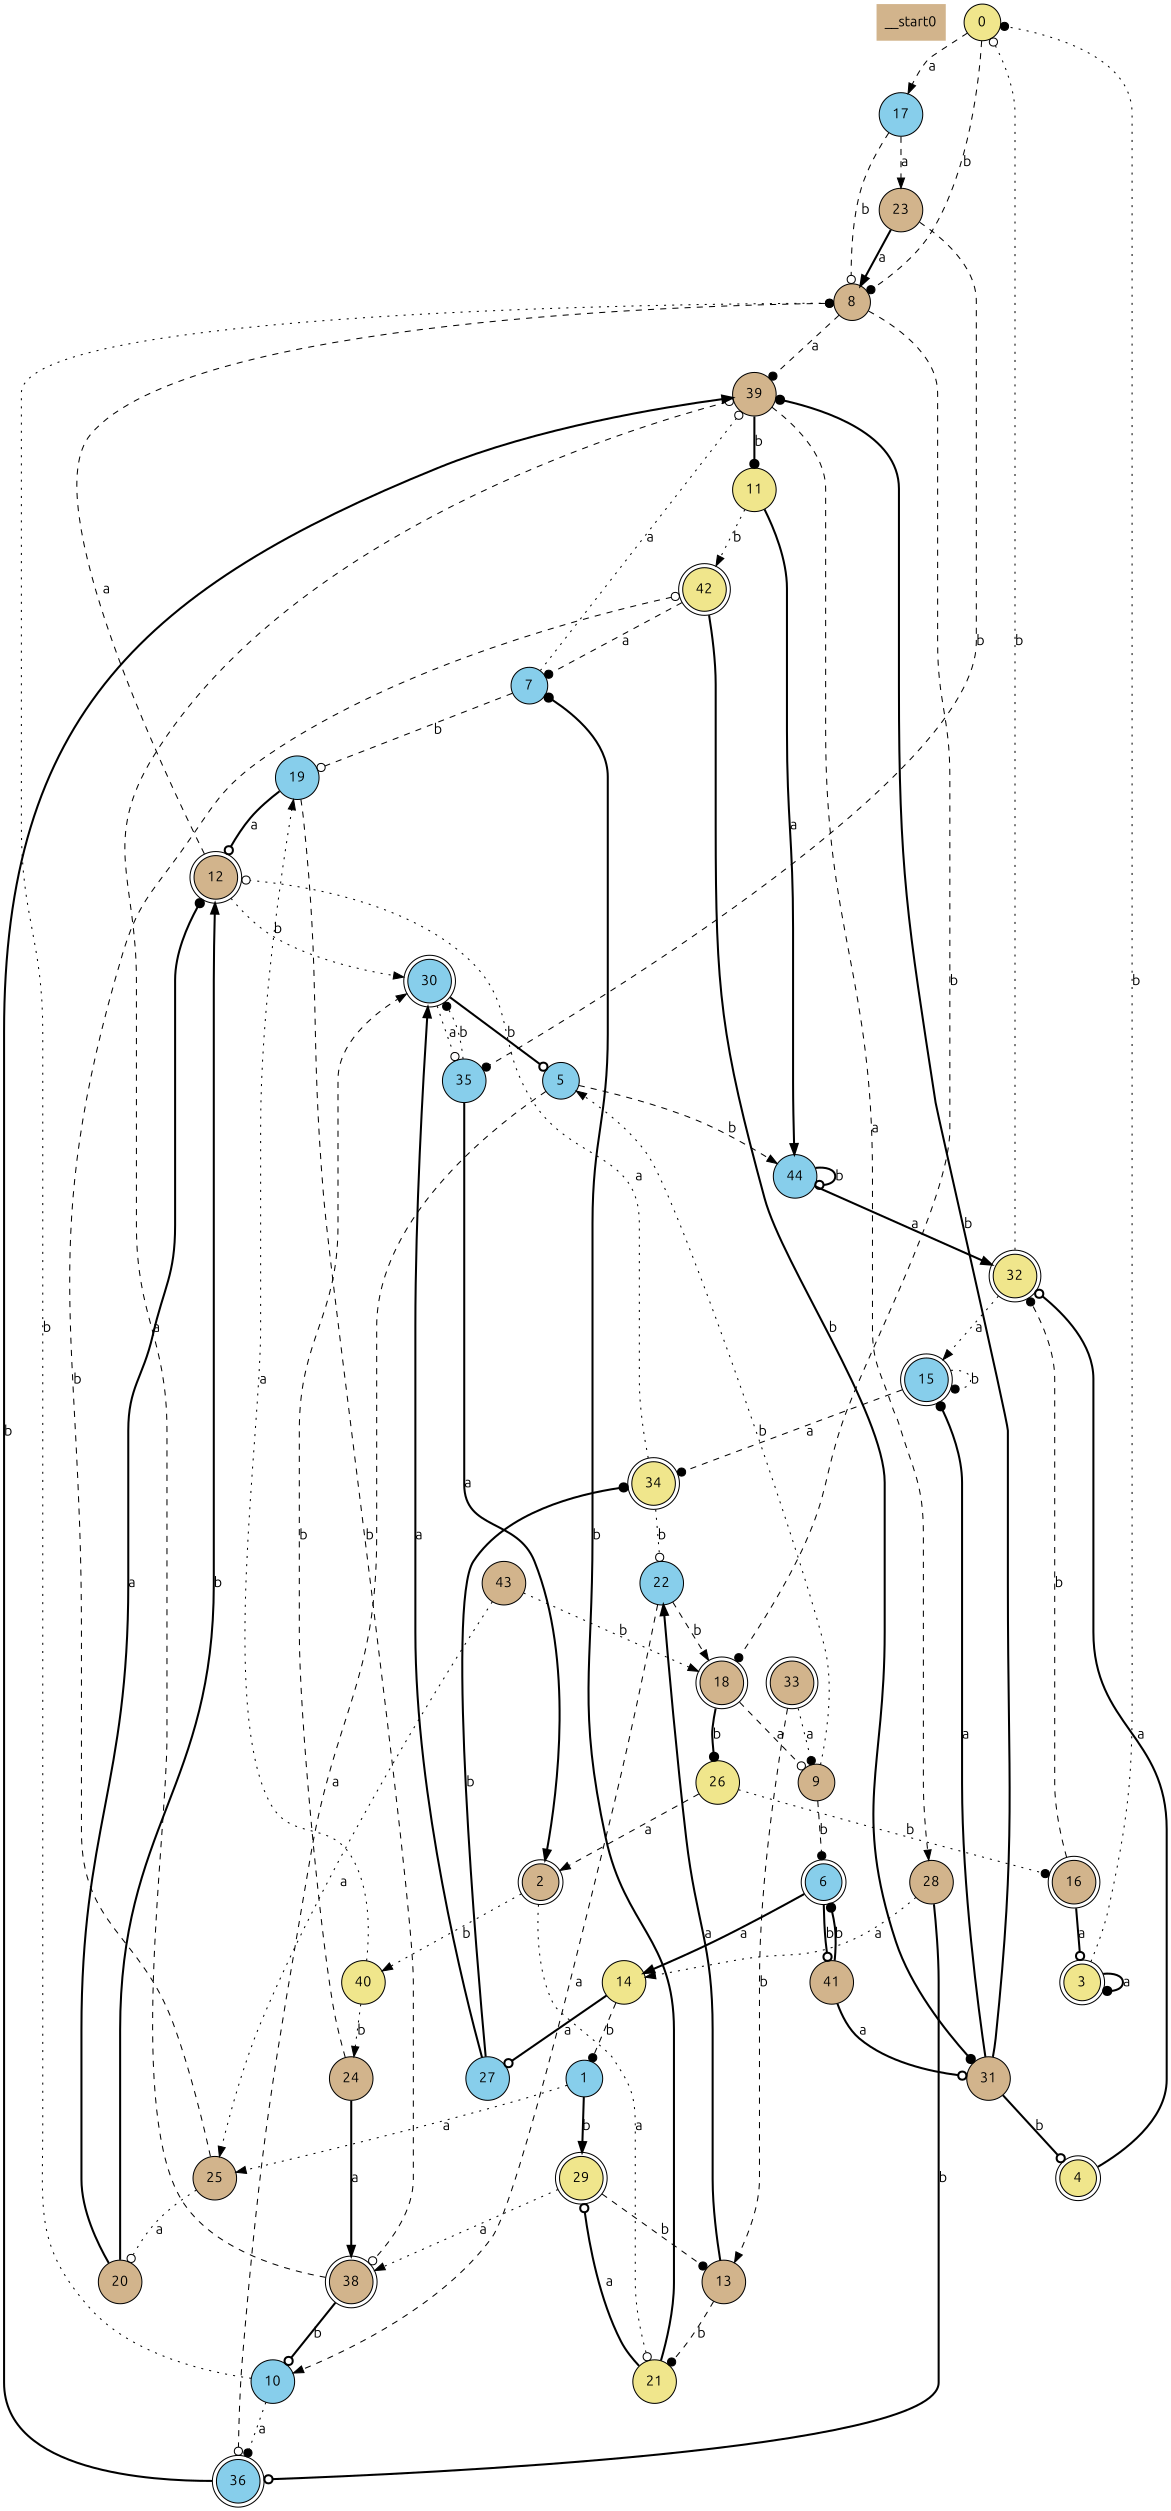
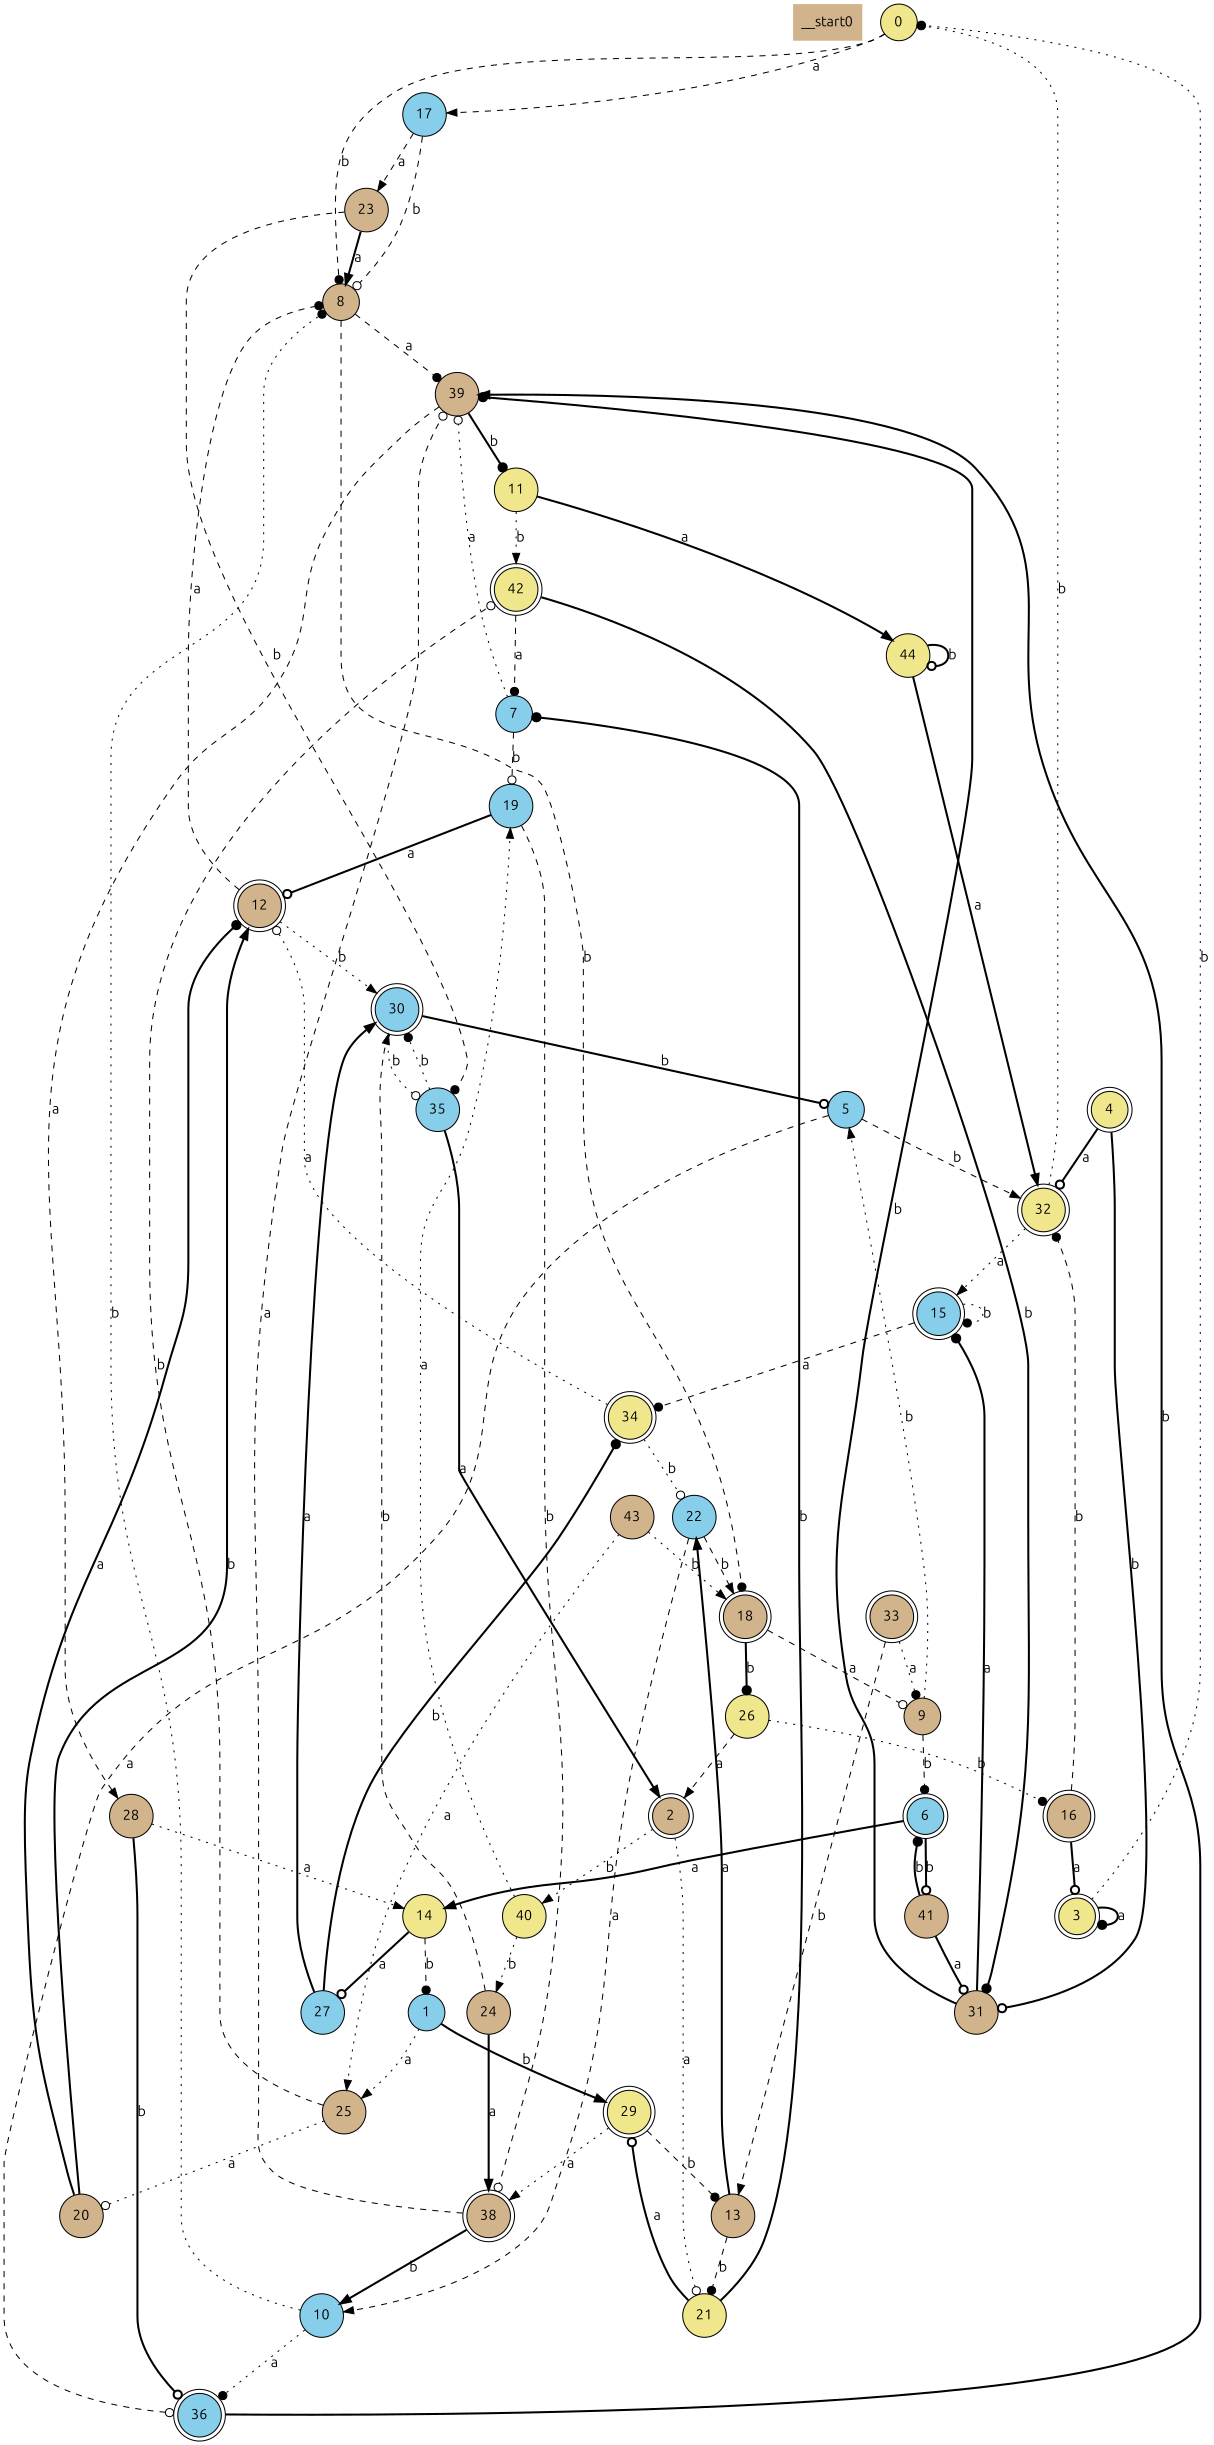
(453, 1033) -> (397, 1061)
(677, 1113) -> (936, 1157)
(795, 1176) -> (908, 656)
(1030, 2125) -> (1134, 1611)
(313, 2330) -> (408, 2264)
